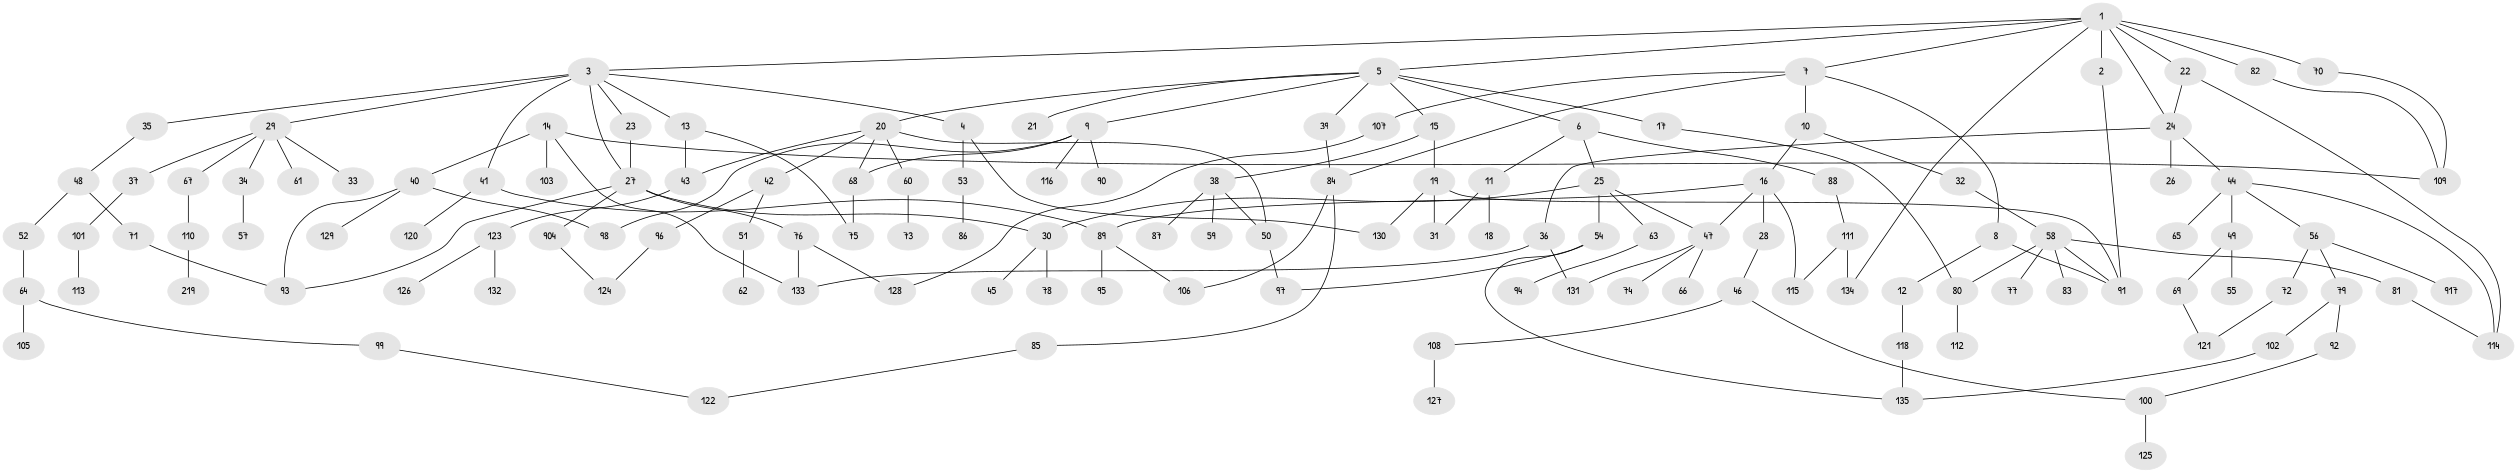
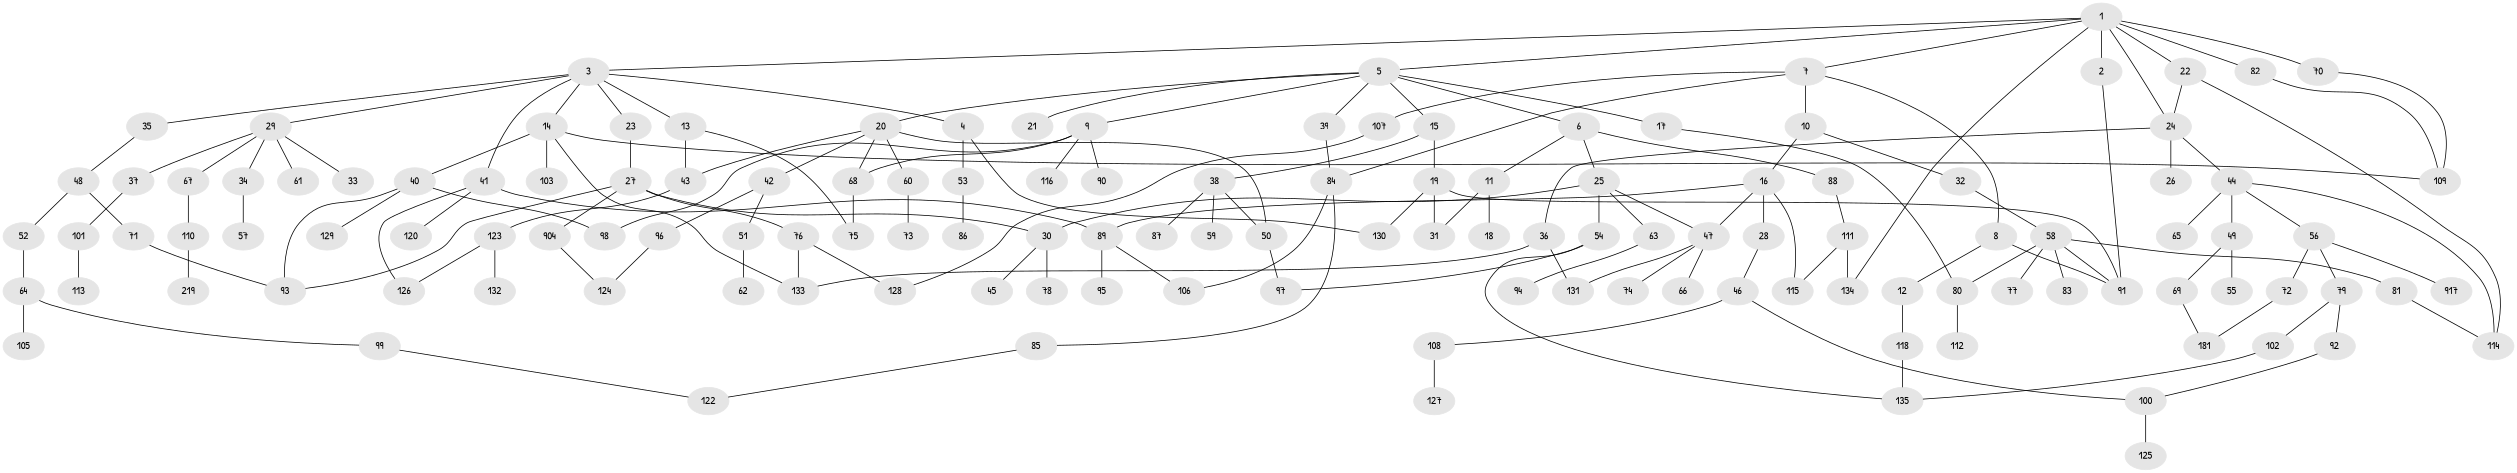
(599, 130) -> (568, 99)
none -> (396, 215)
(2204, 346) -> (2204, 346)
